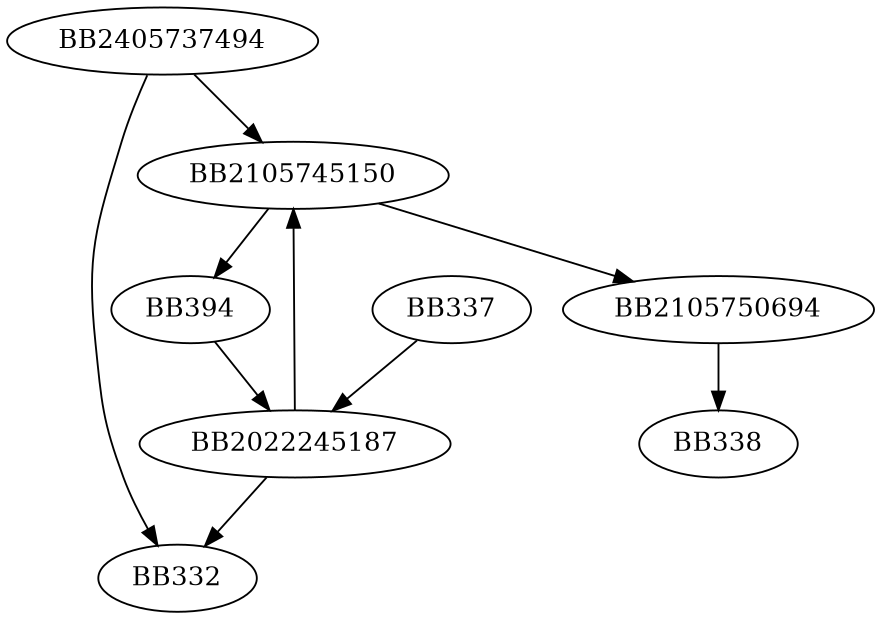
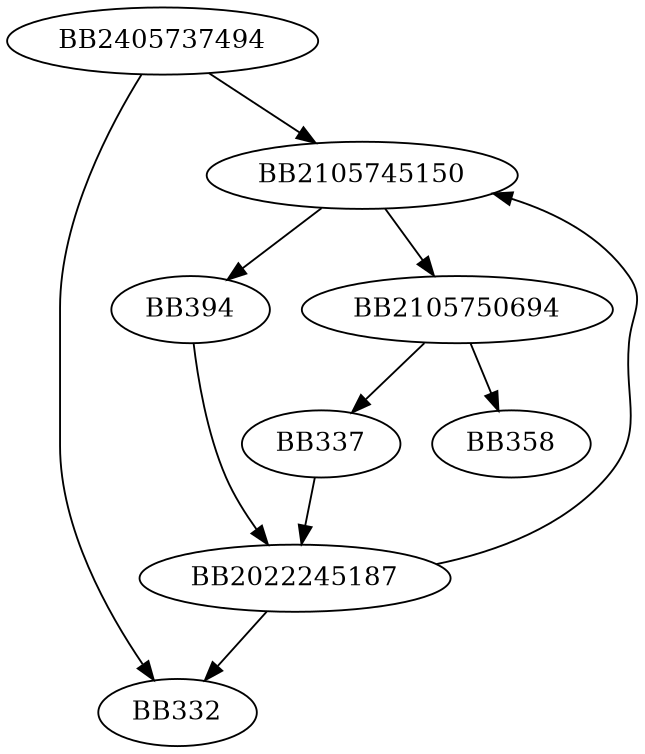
none -> (395, 371)
(718, 444) -> (511, 444)
